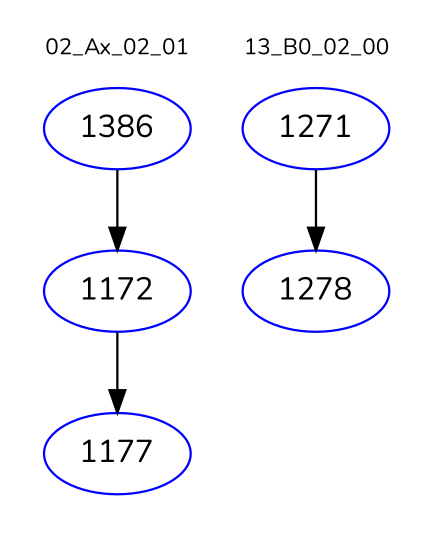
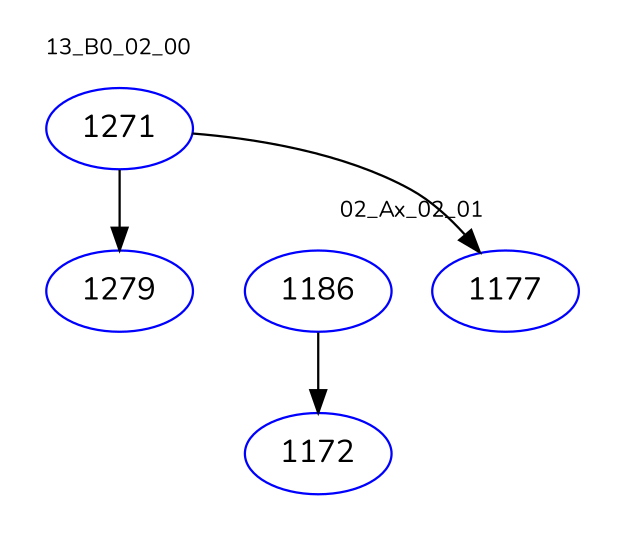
(117, 129) -> (318, 291)
(316, 291) -> (120, 291)
(117, 361) -> (339, 160)
